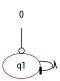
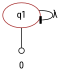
(22, 38) -> (22, 38)
